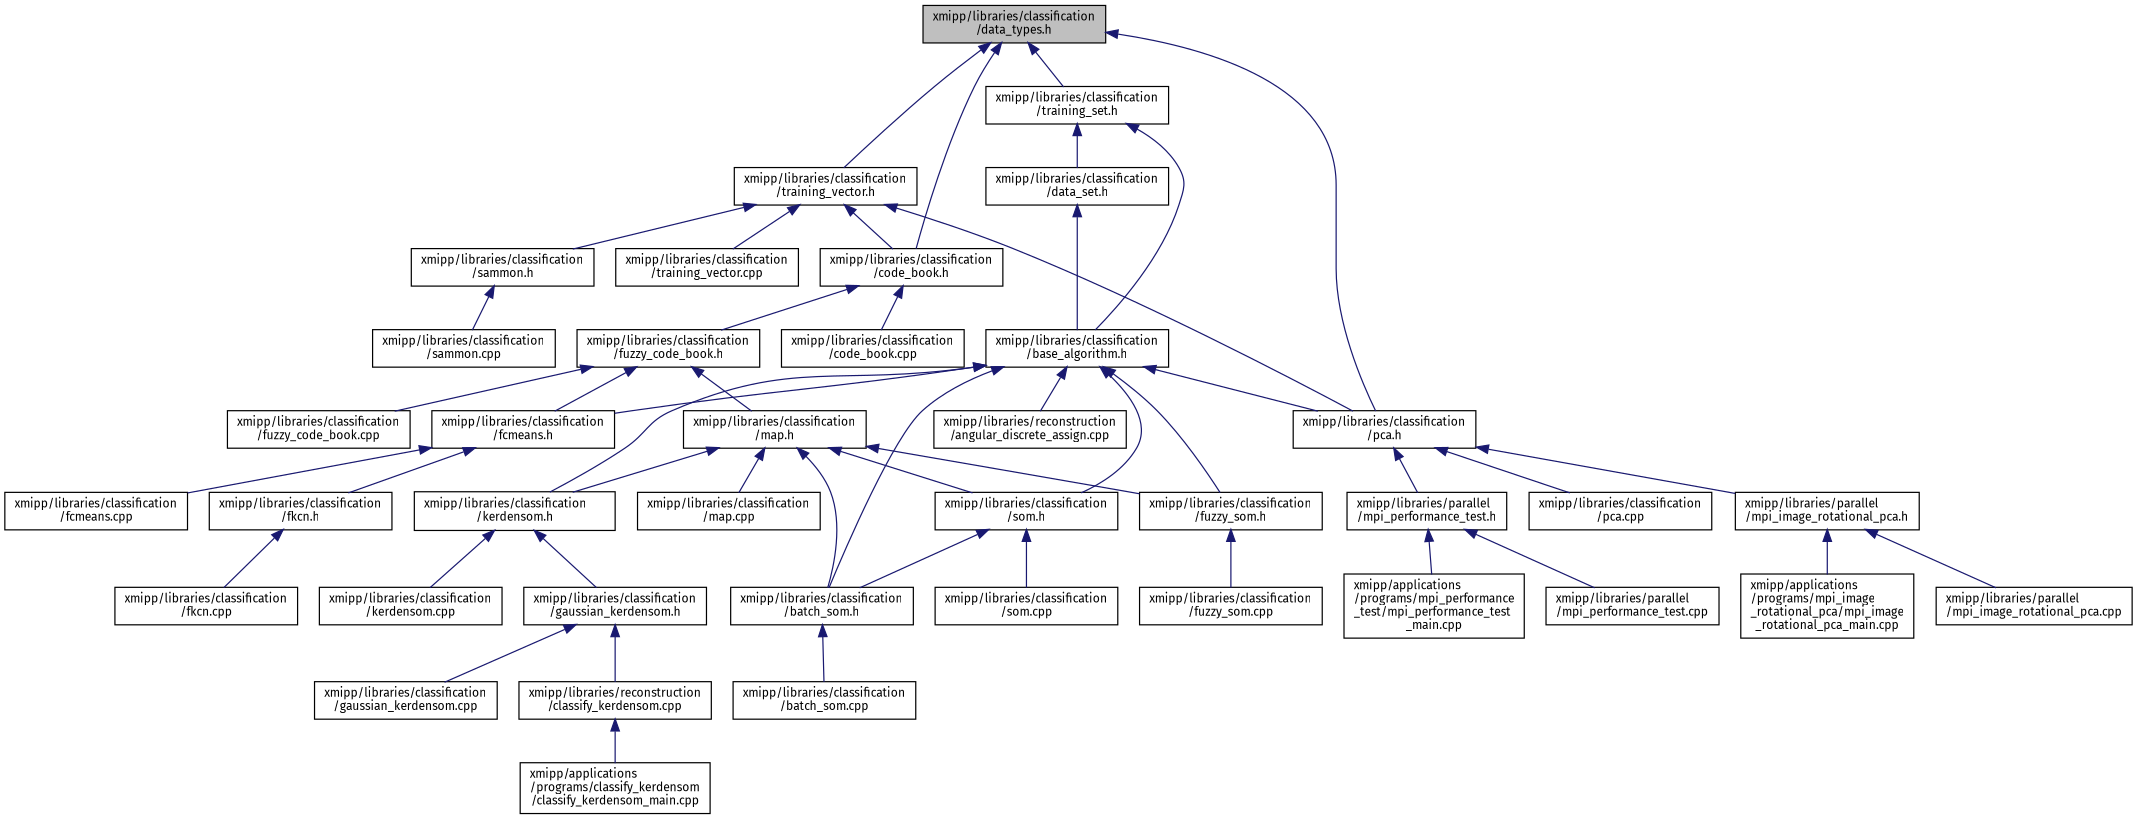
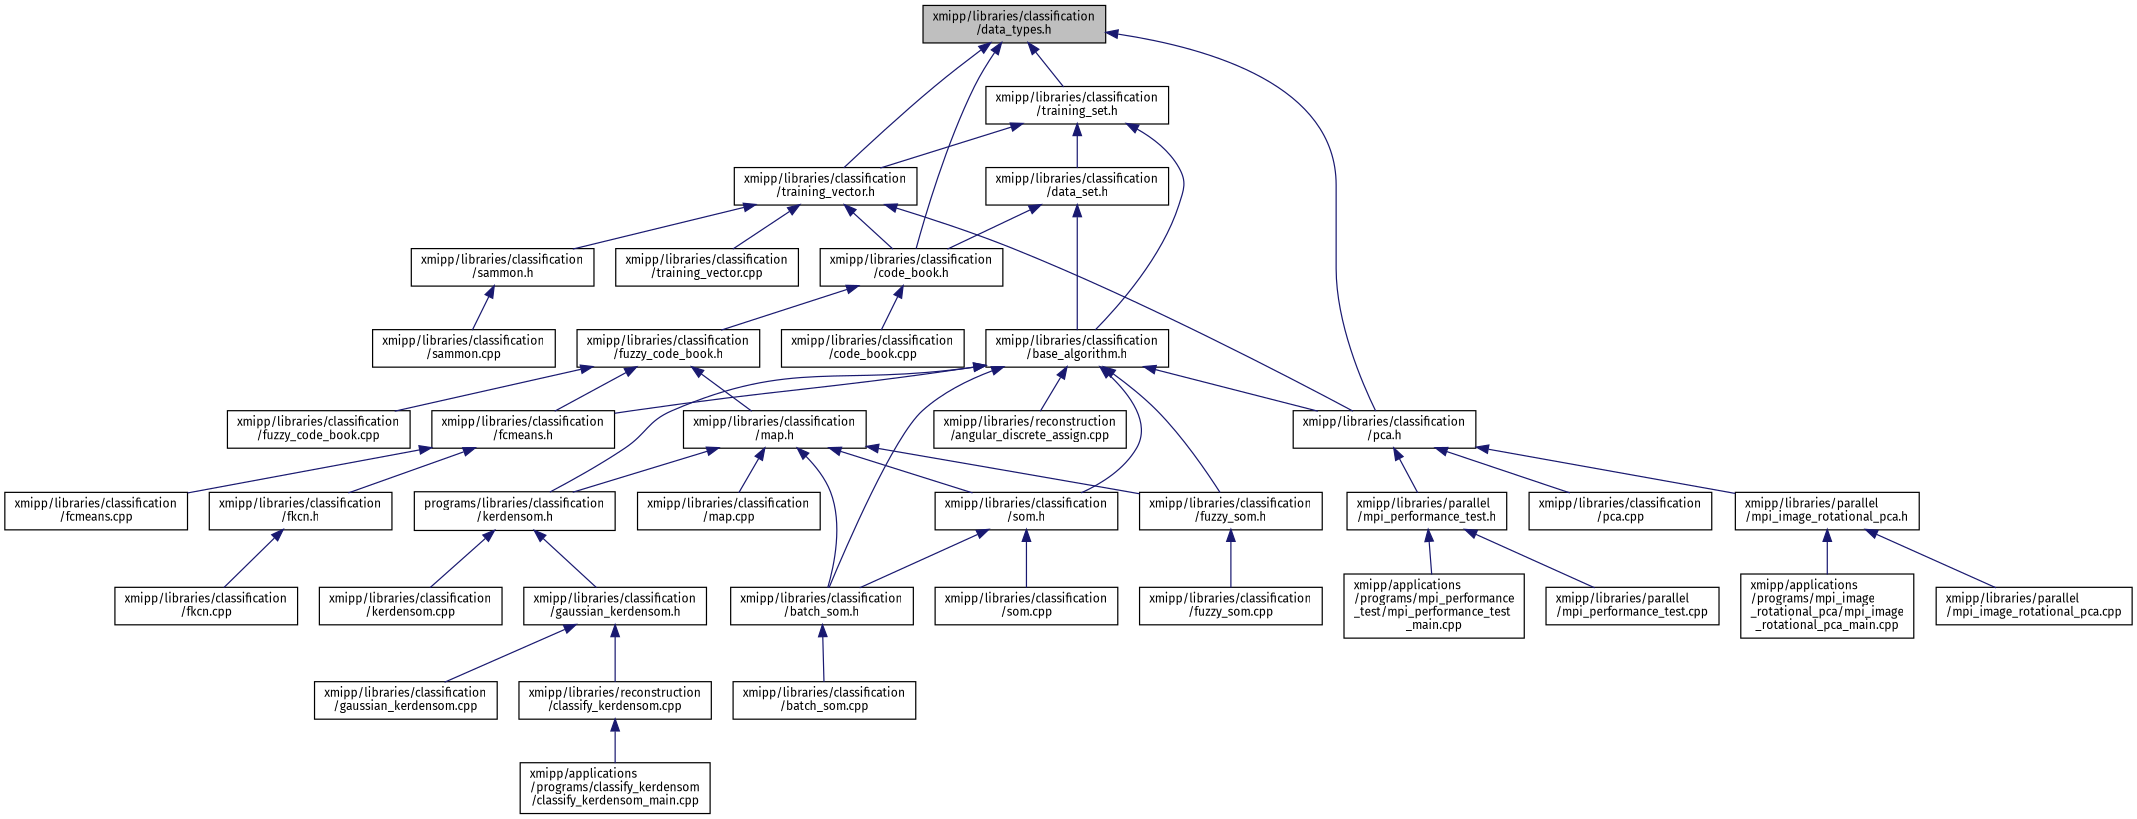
none -> (939, 150)
none -> (989, 230)
(515, 511) -> (515, 511)
